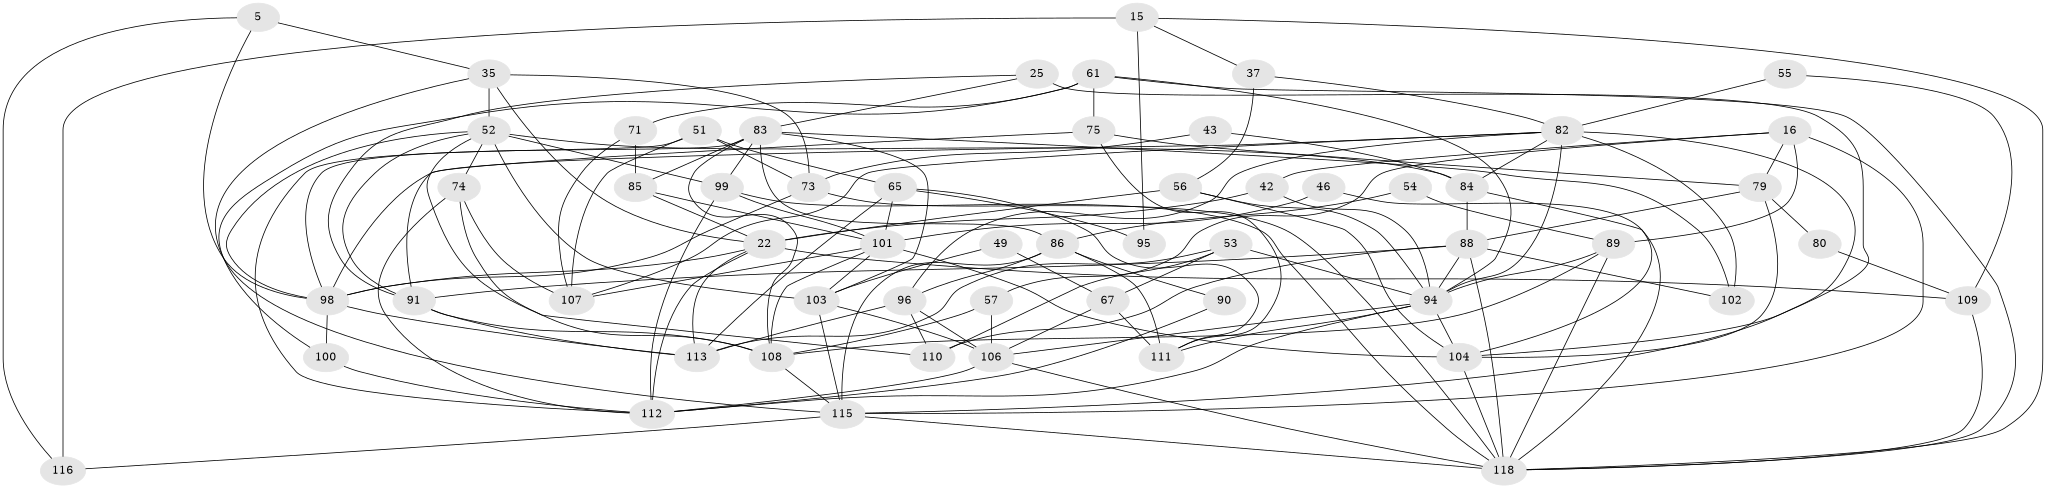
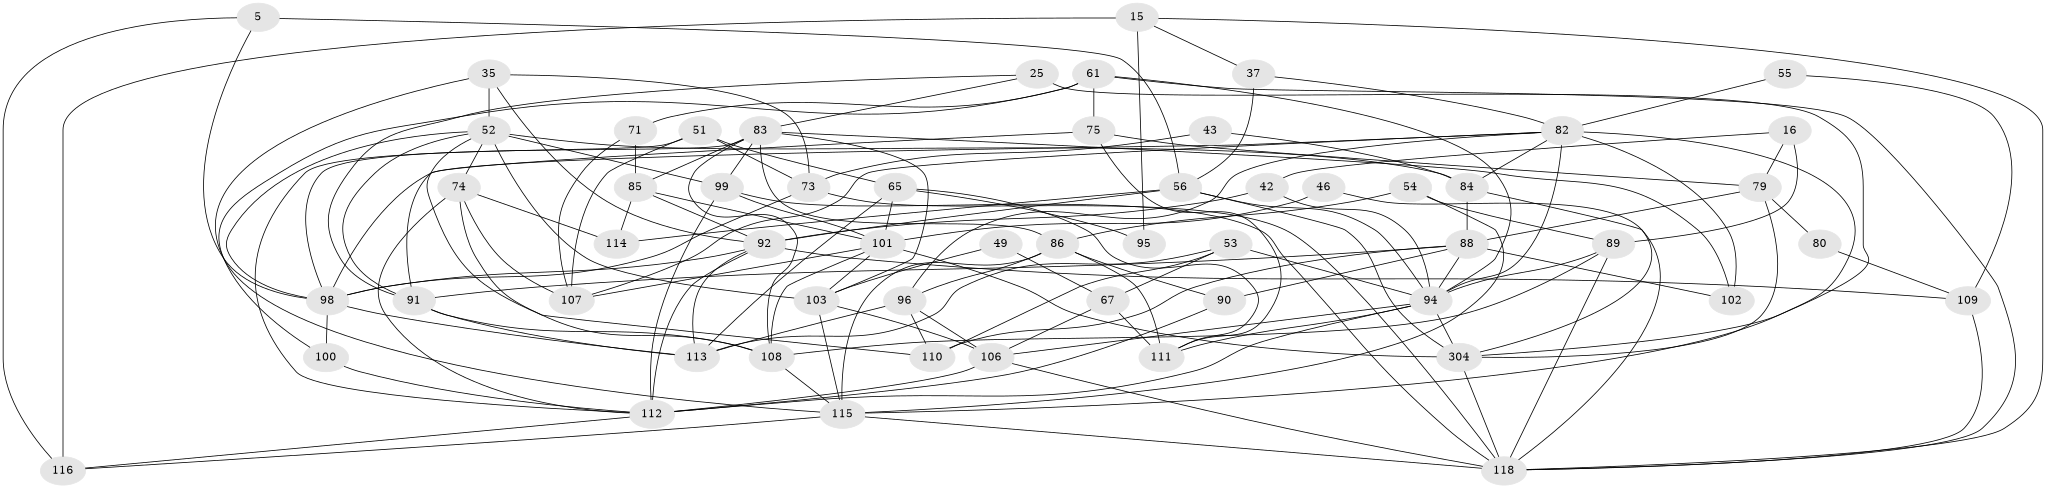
(388, 49) -> (767, 32)
none -> (617, 244)
(765, 244) -> (765, 244)
(991, 301) -> none
(1459, 358) -> (1459, 358)
(1493, 367) -> (1351, 271)
(1515, 394) -> (1256, 375)
none -> (357, 443)
